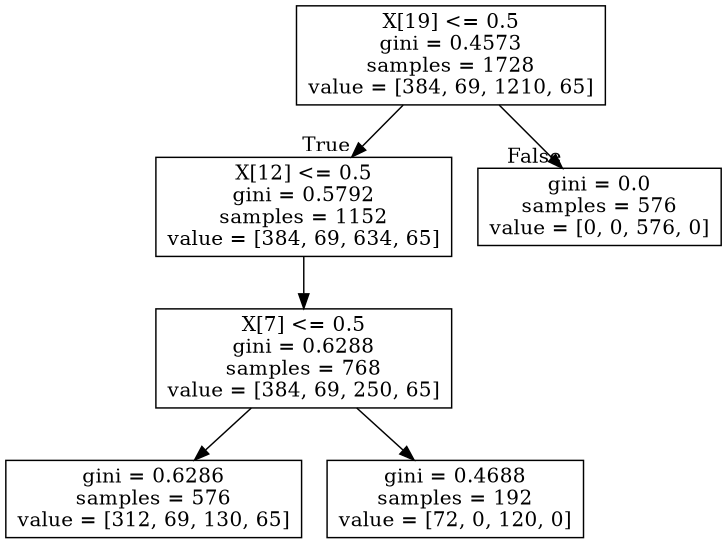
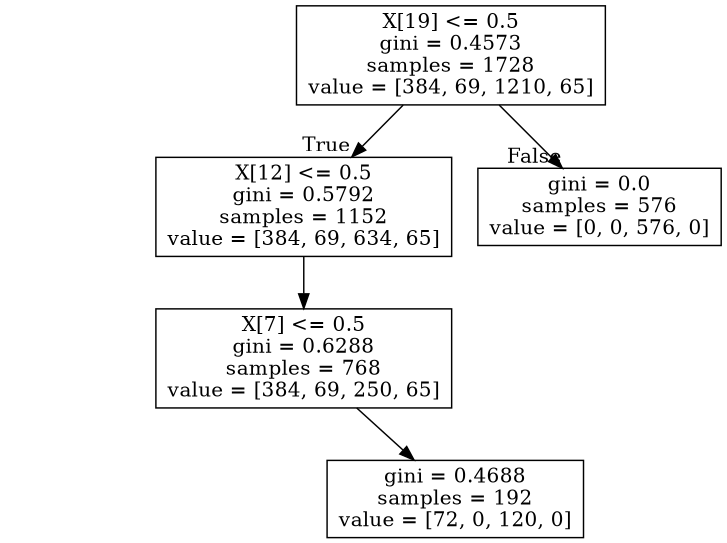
(154, 499) -> none
